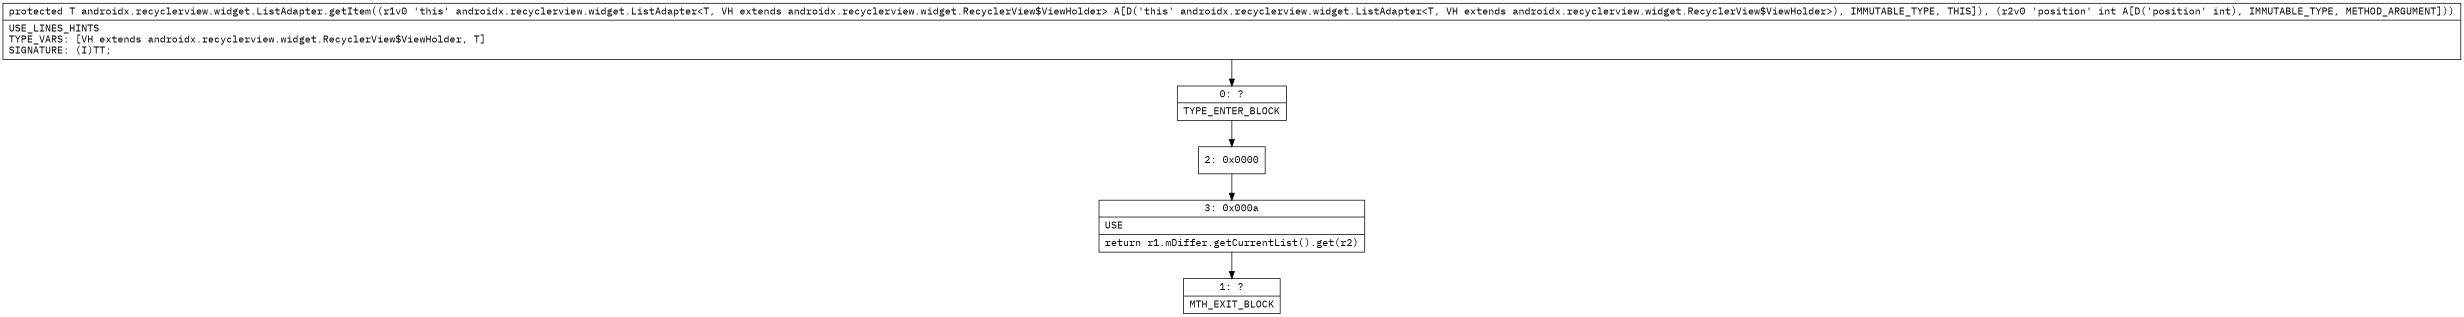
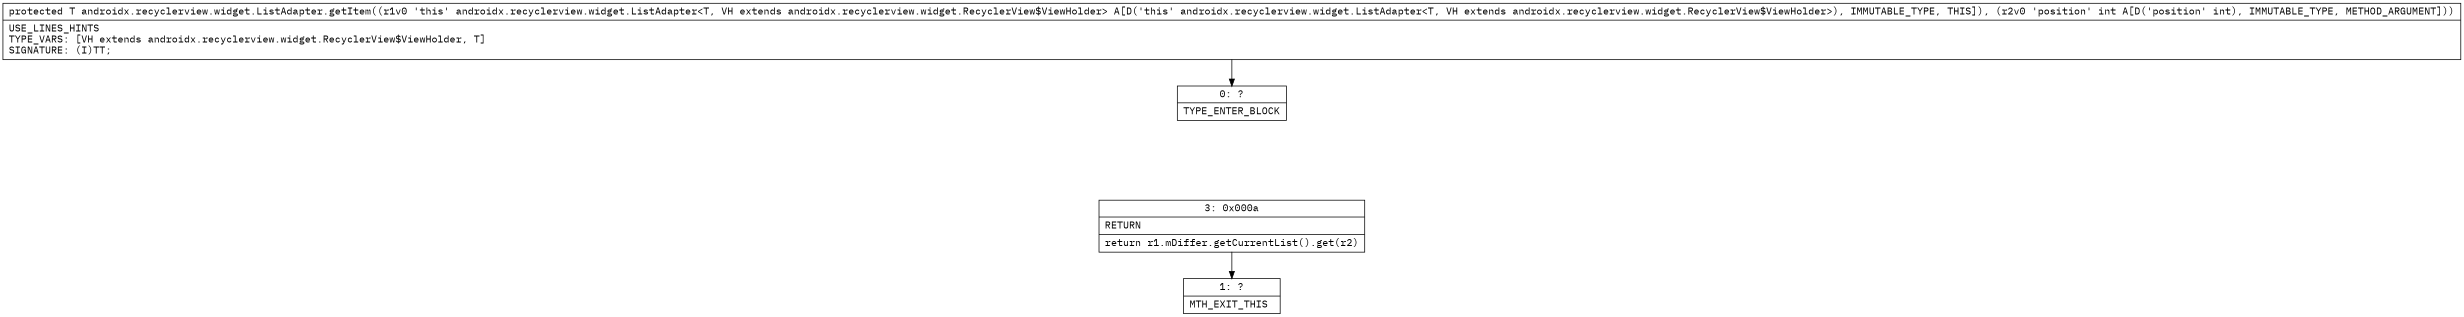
(1232, 160) -> none
(1114, 225) -> (1123, 225)
(1232, 304) -> (1229, 304)
